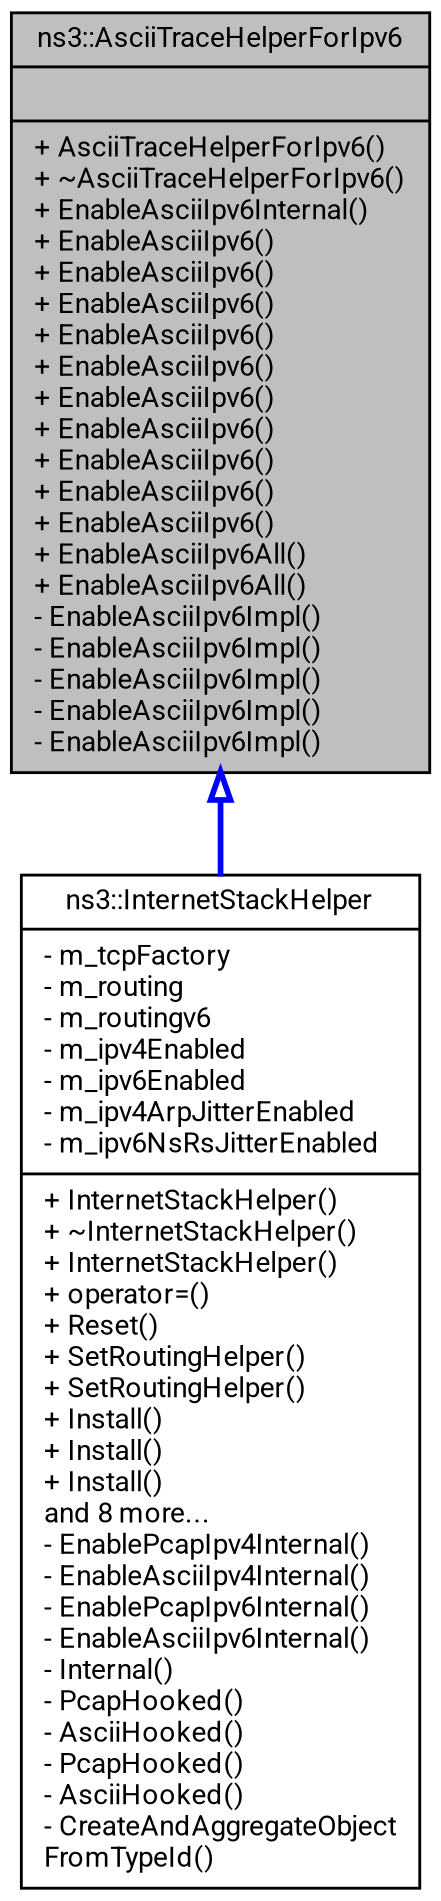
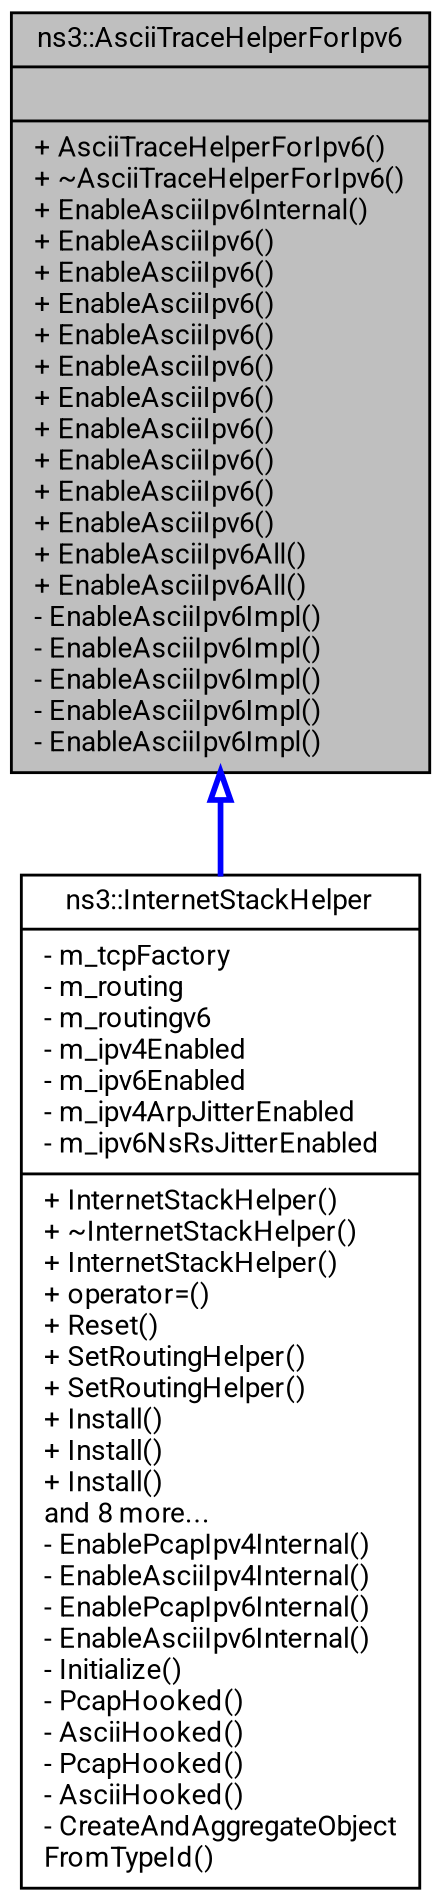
(110, 1671) -> (114, 1671)
